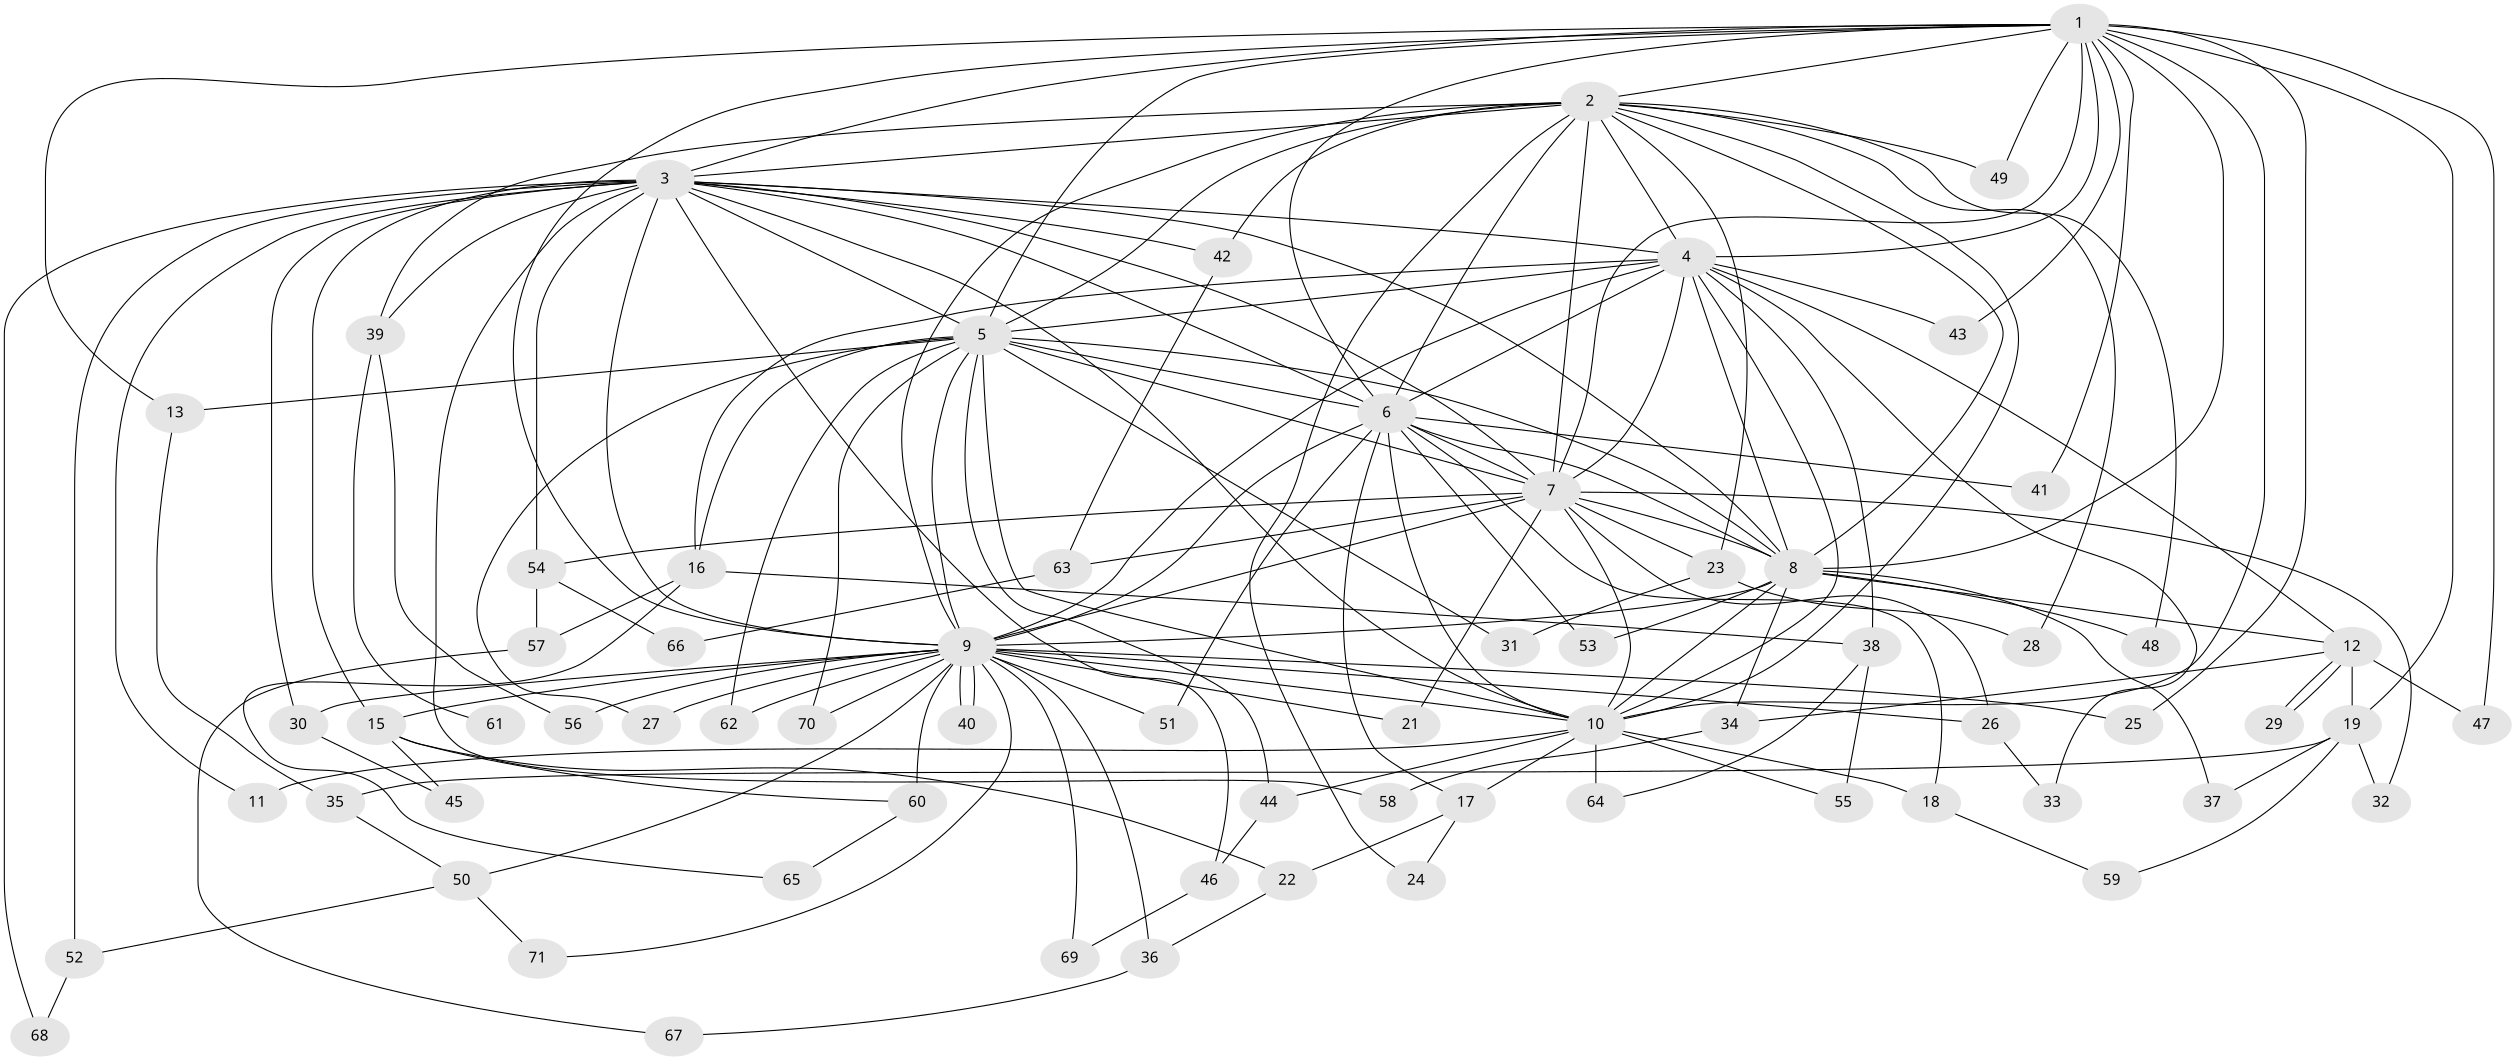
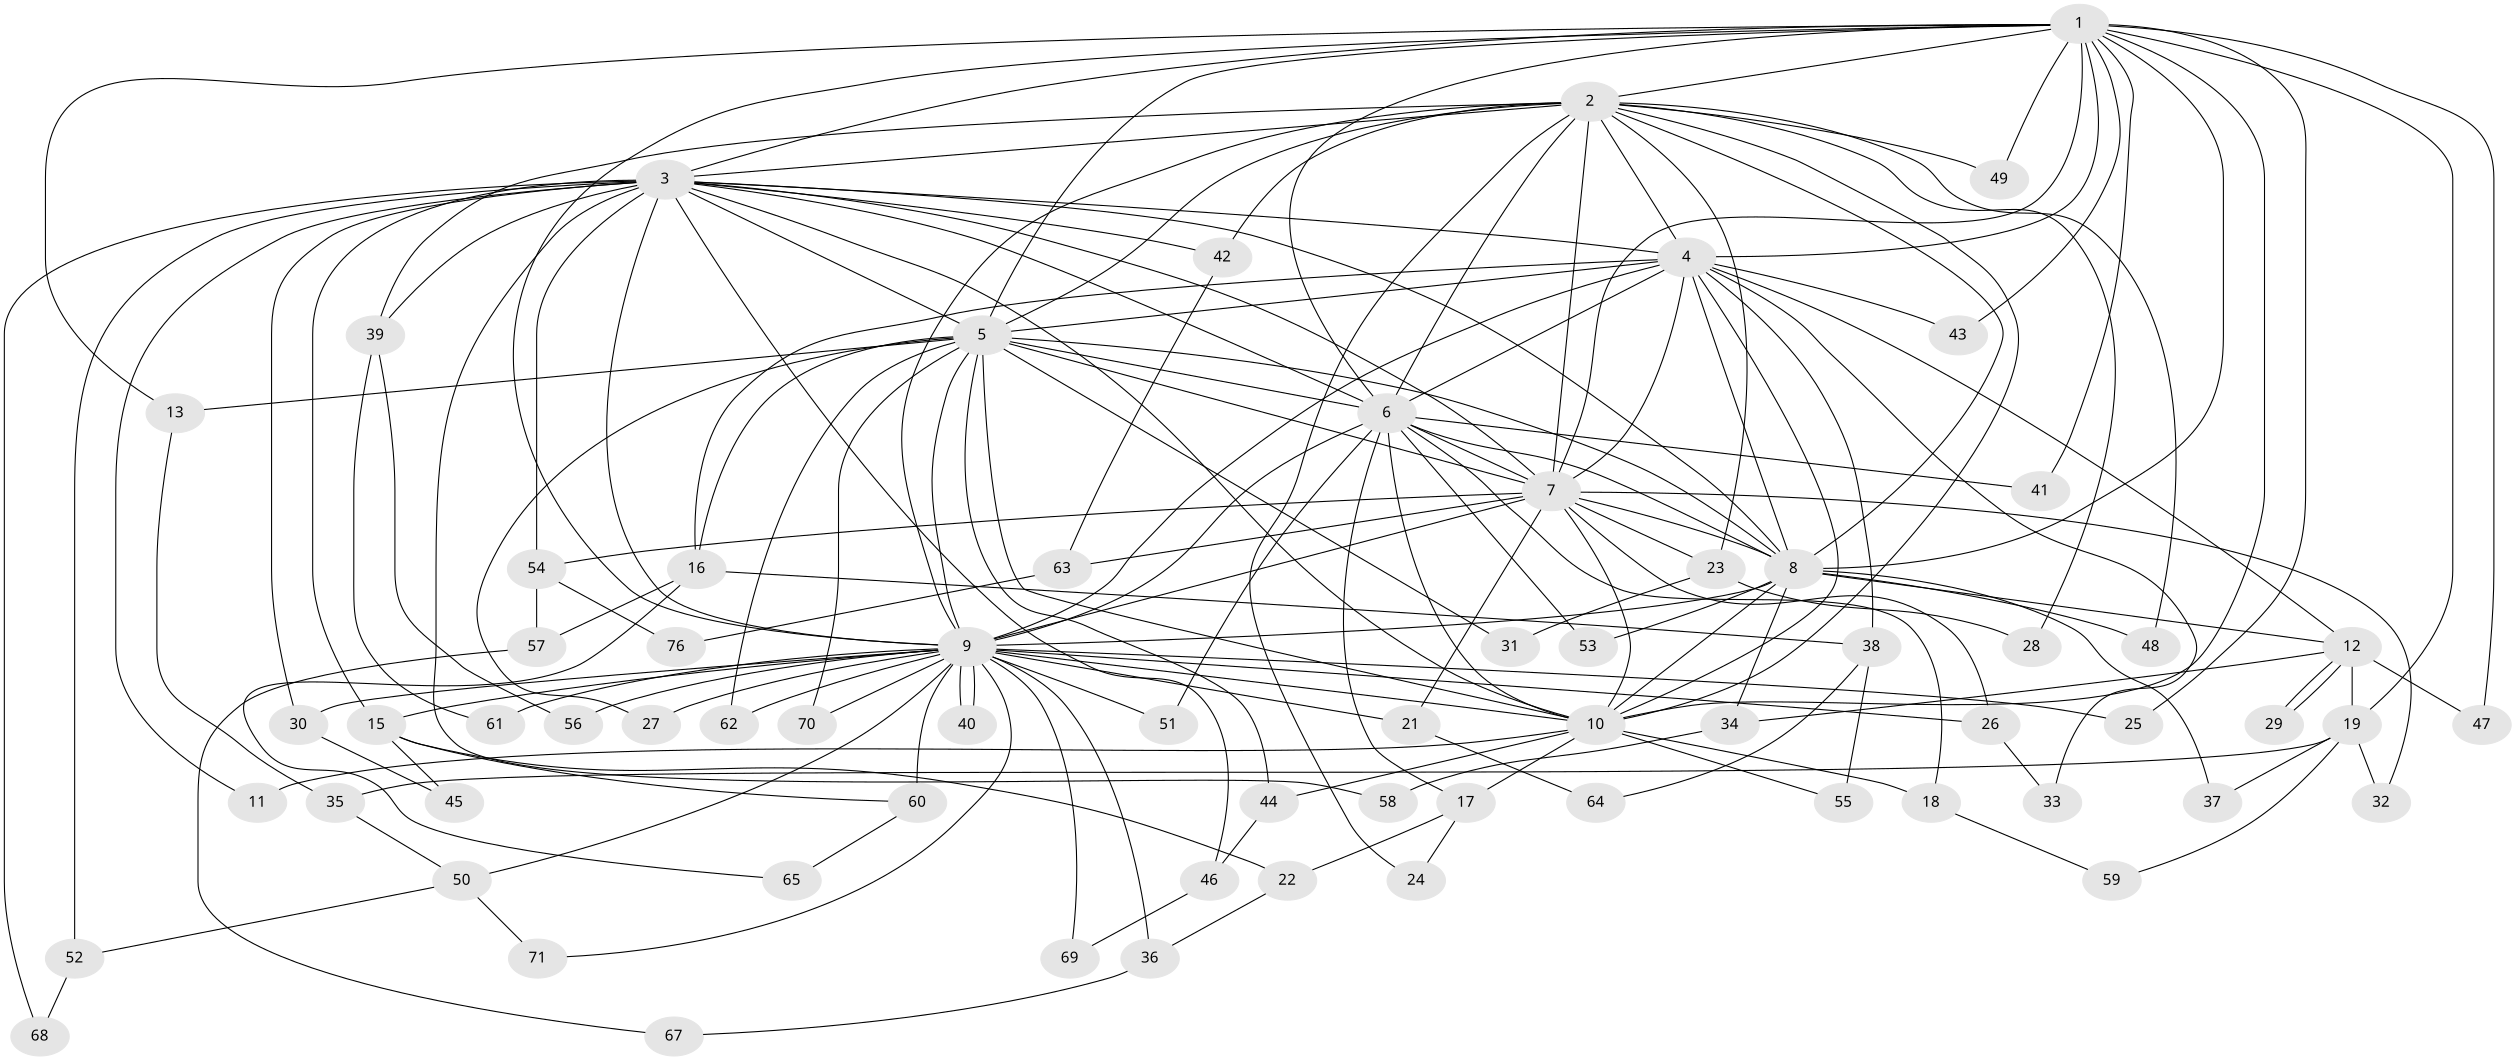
(676, 647) -> (676, 647)
none -> (726, 667)
(1596, 764) -> (1490, 758)
